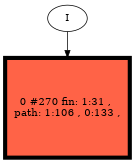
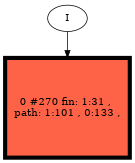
(67, 108) -> (67, 108)
